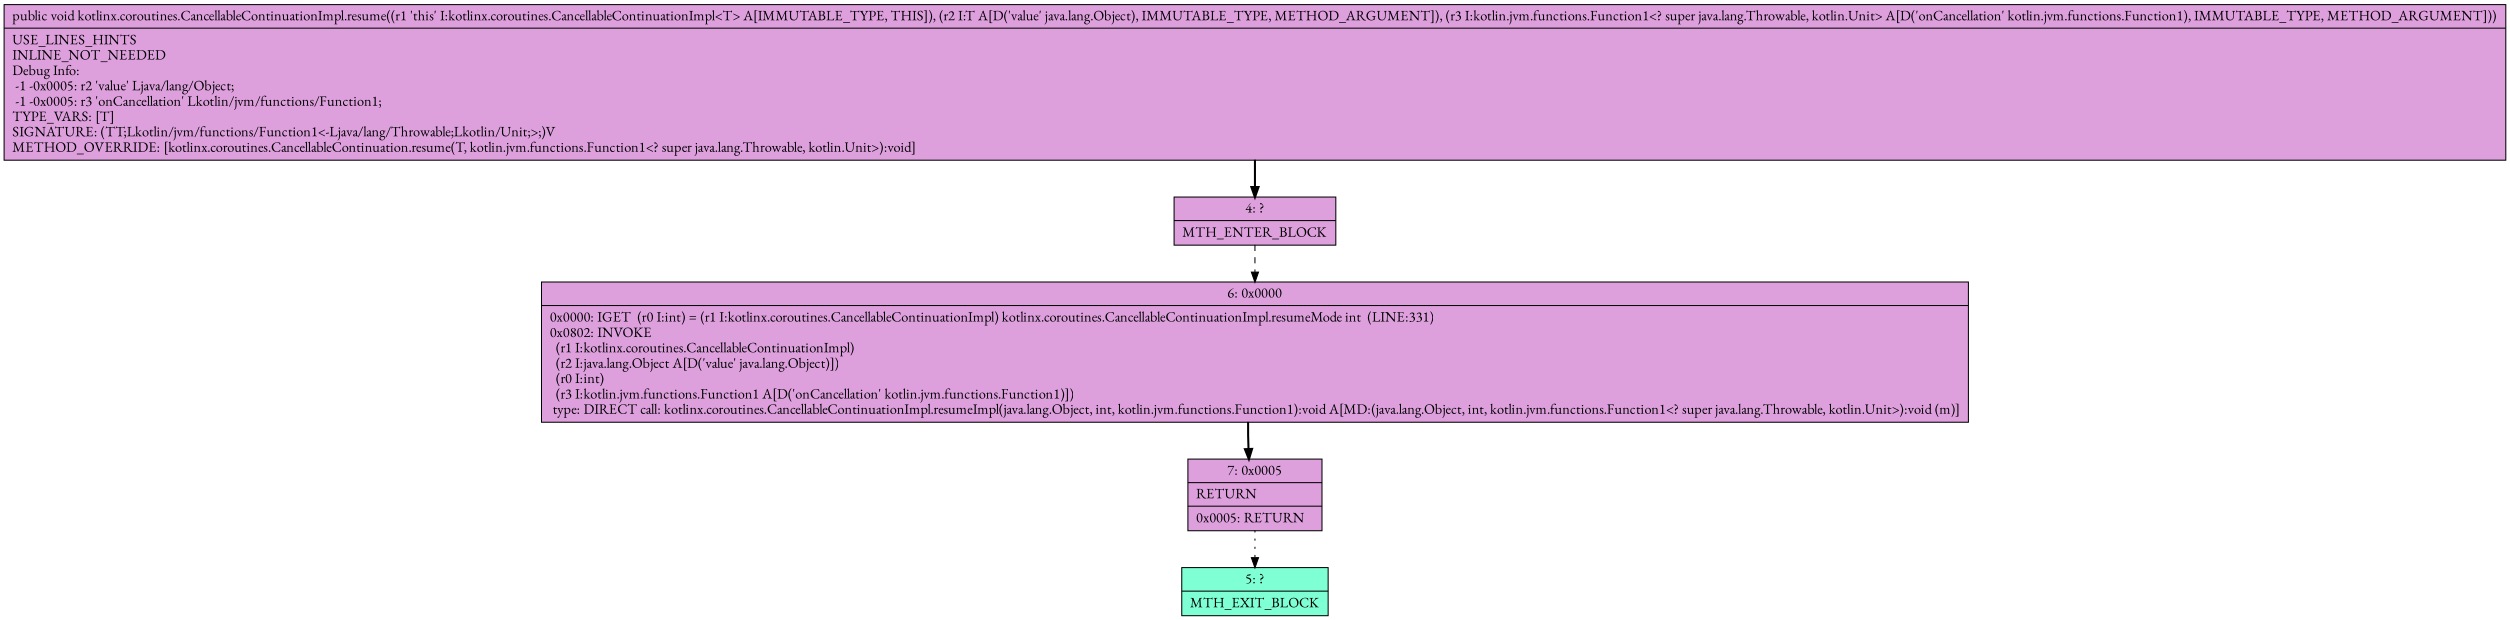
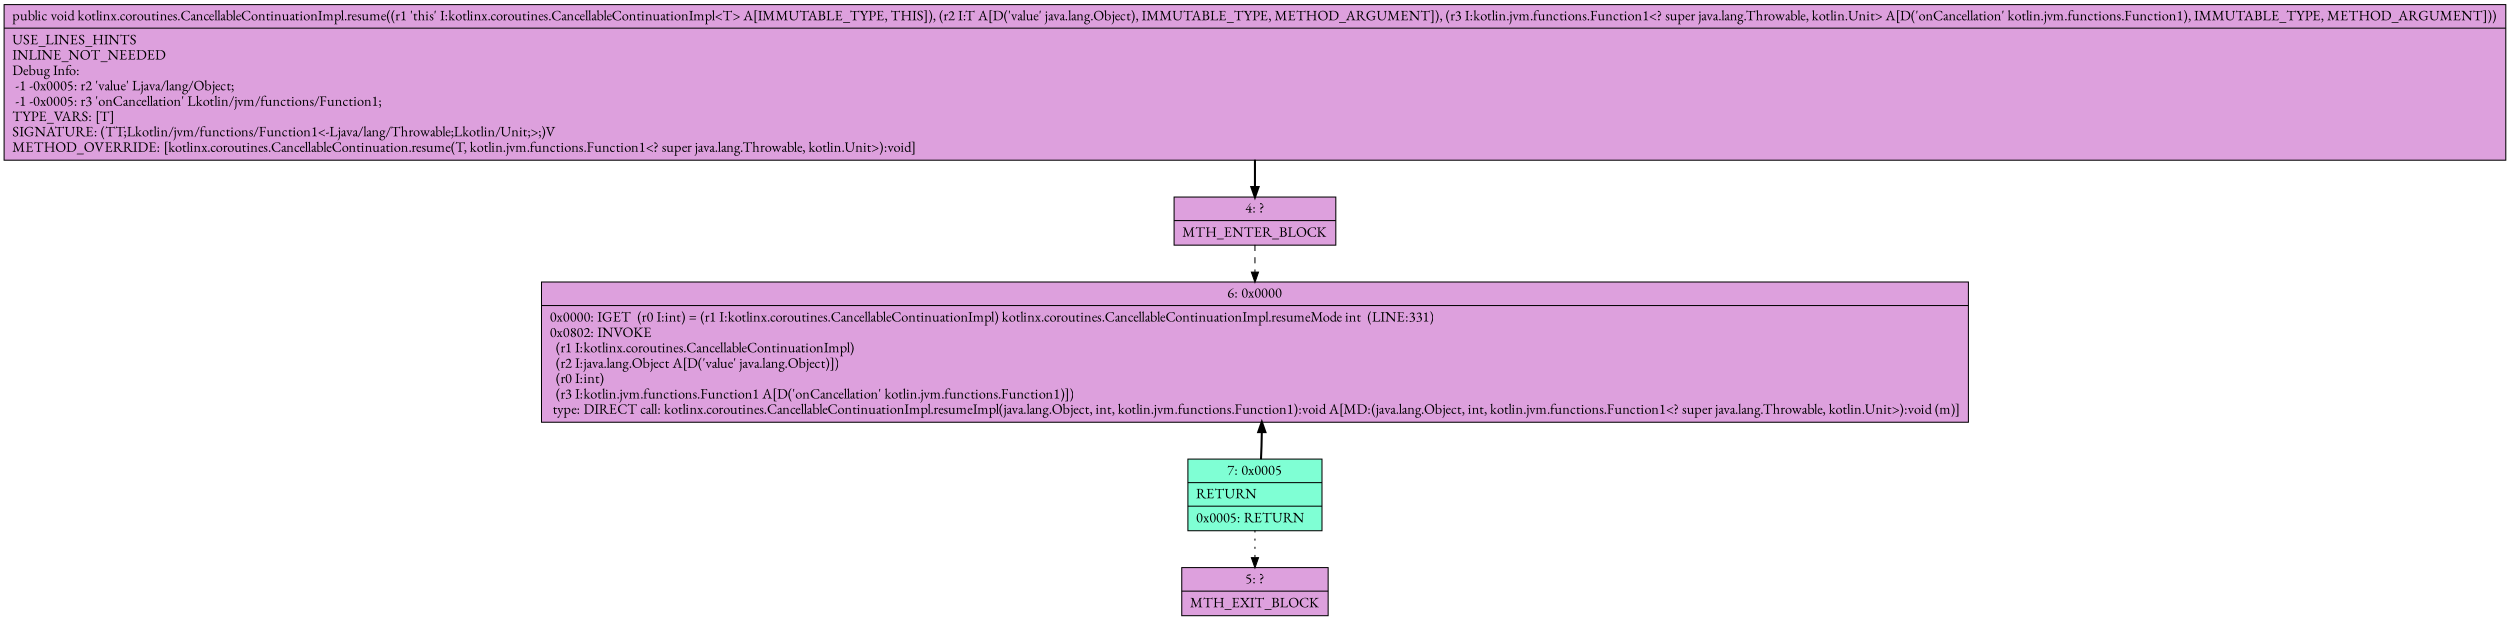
(1248, 435) -> (1262, 446)
(1255, 495) -> (1255, 495)
(1255, 592) -> (1255, 592)
